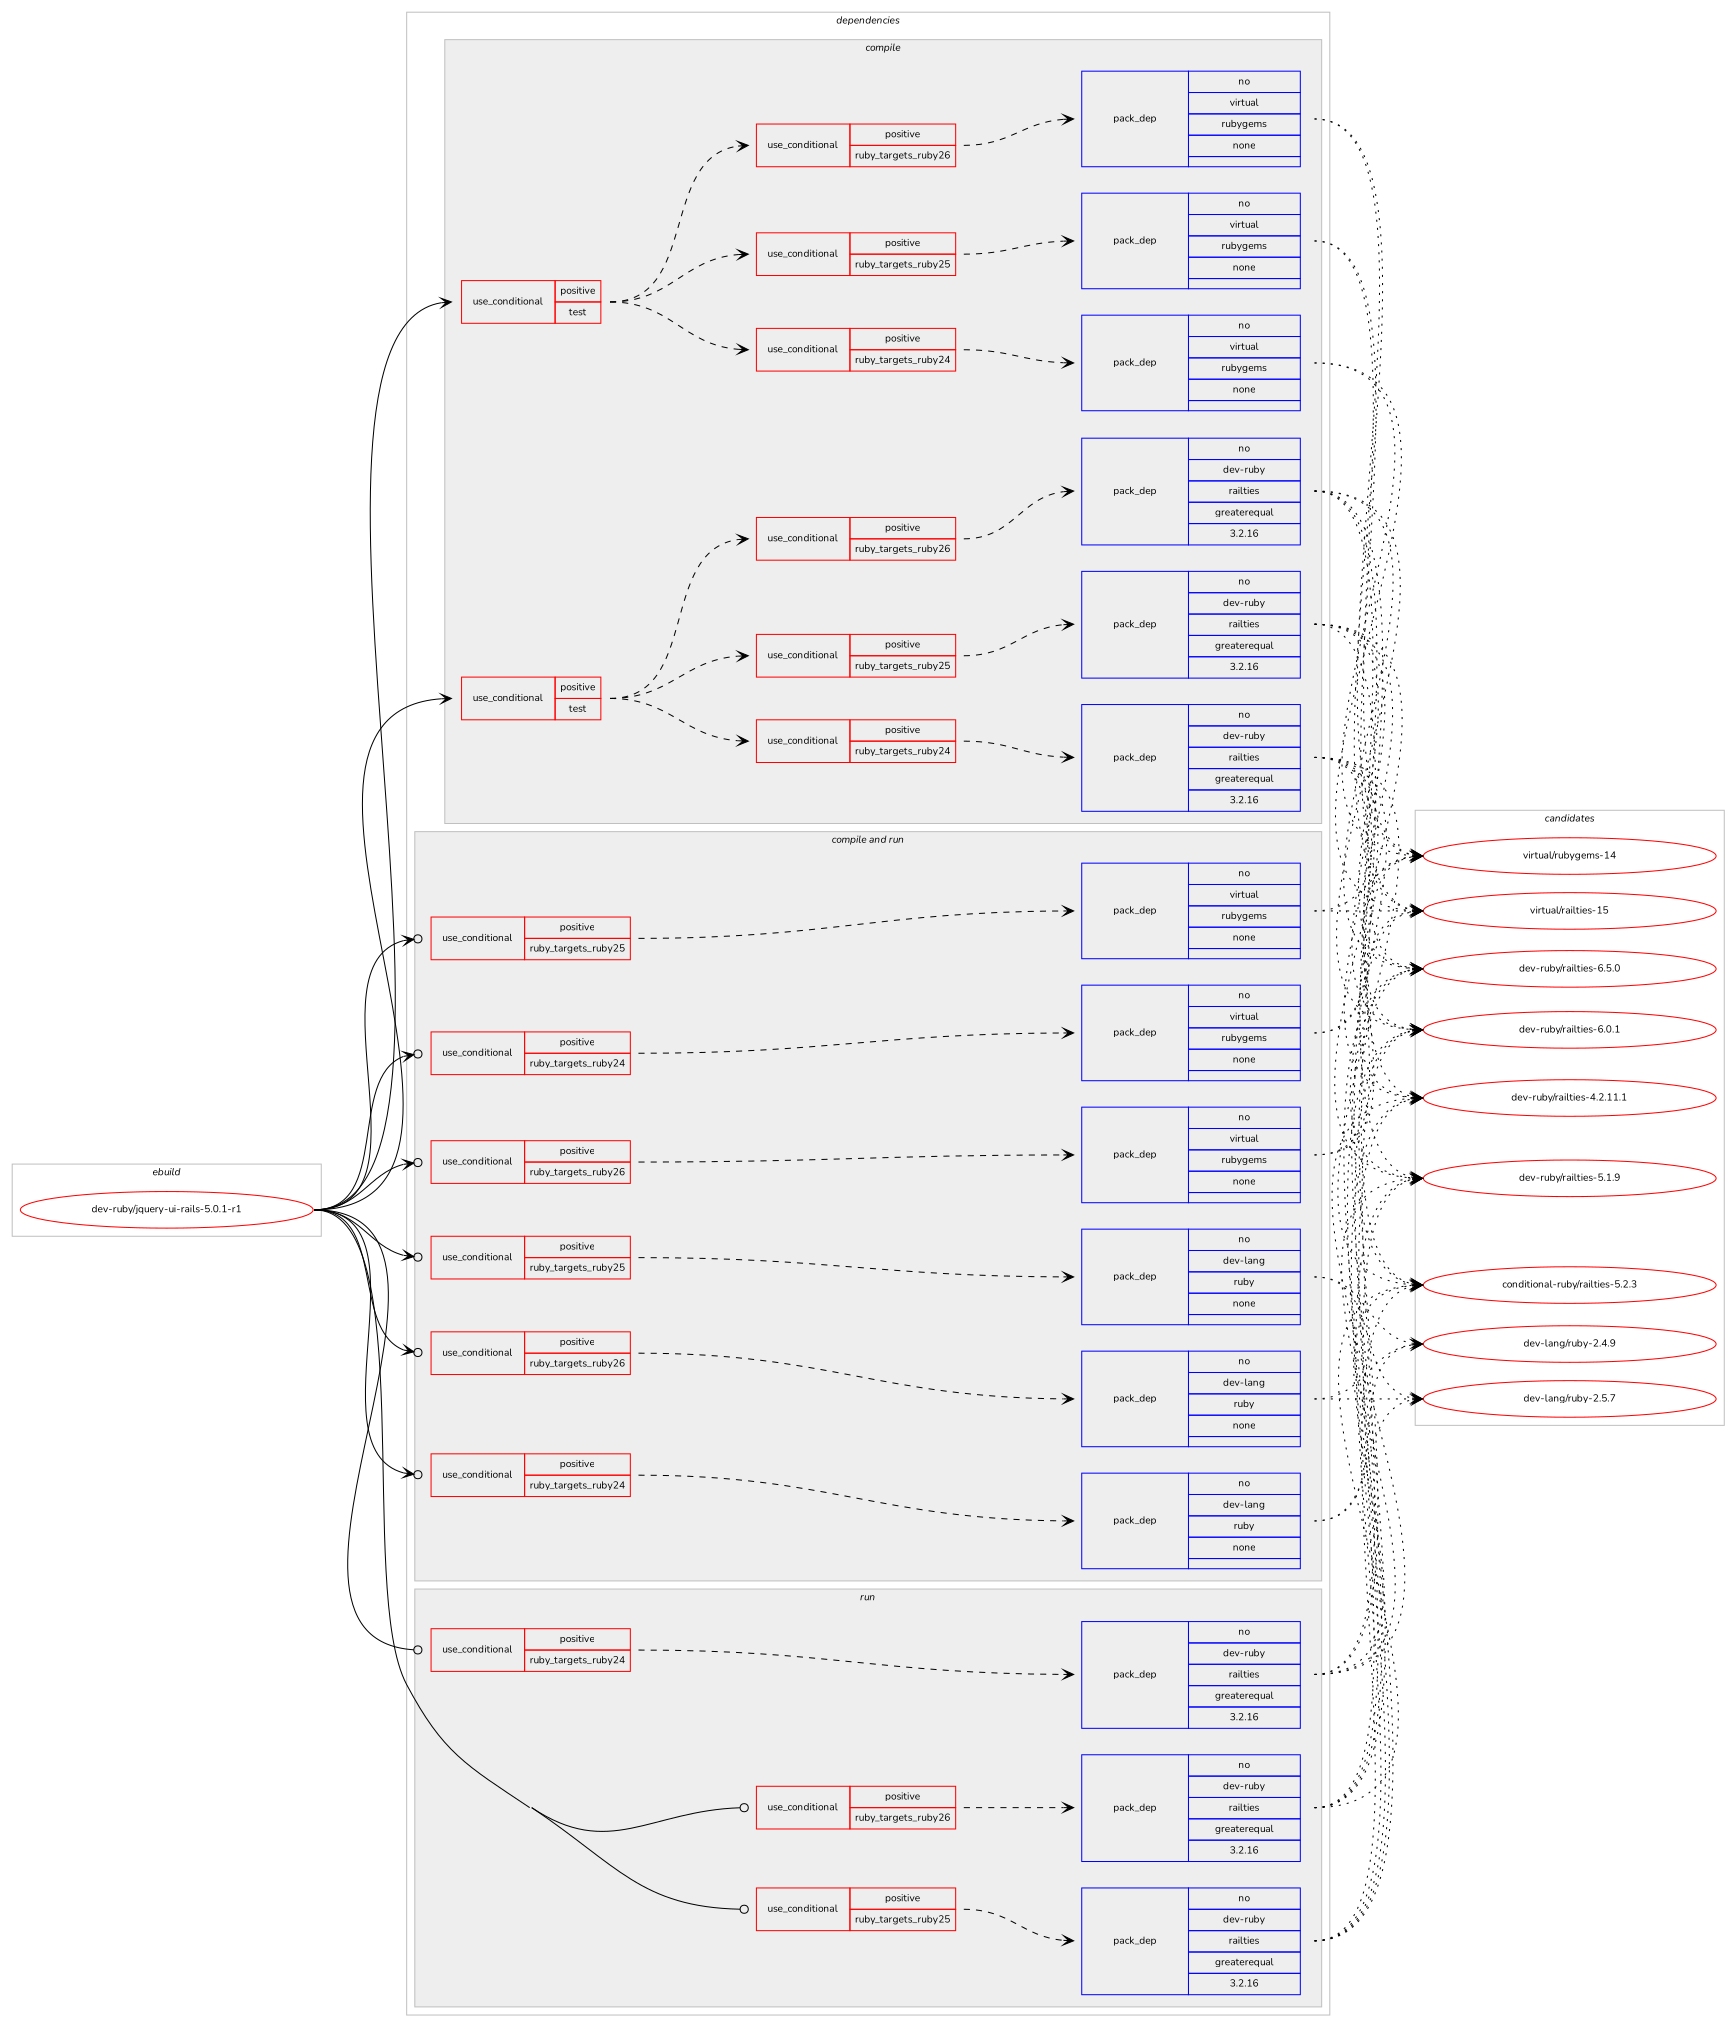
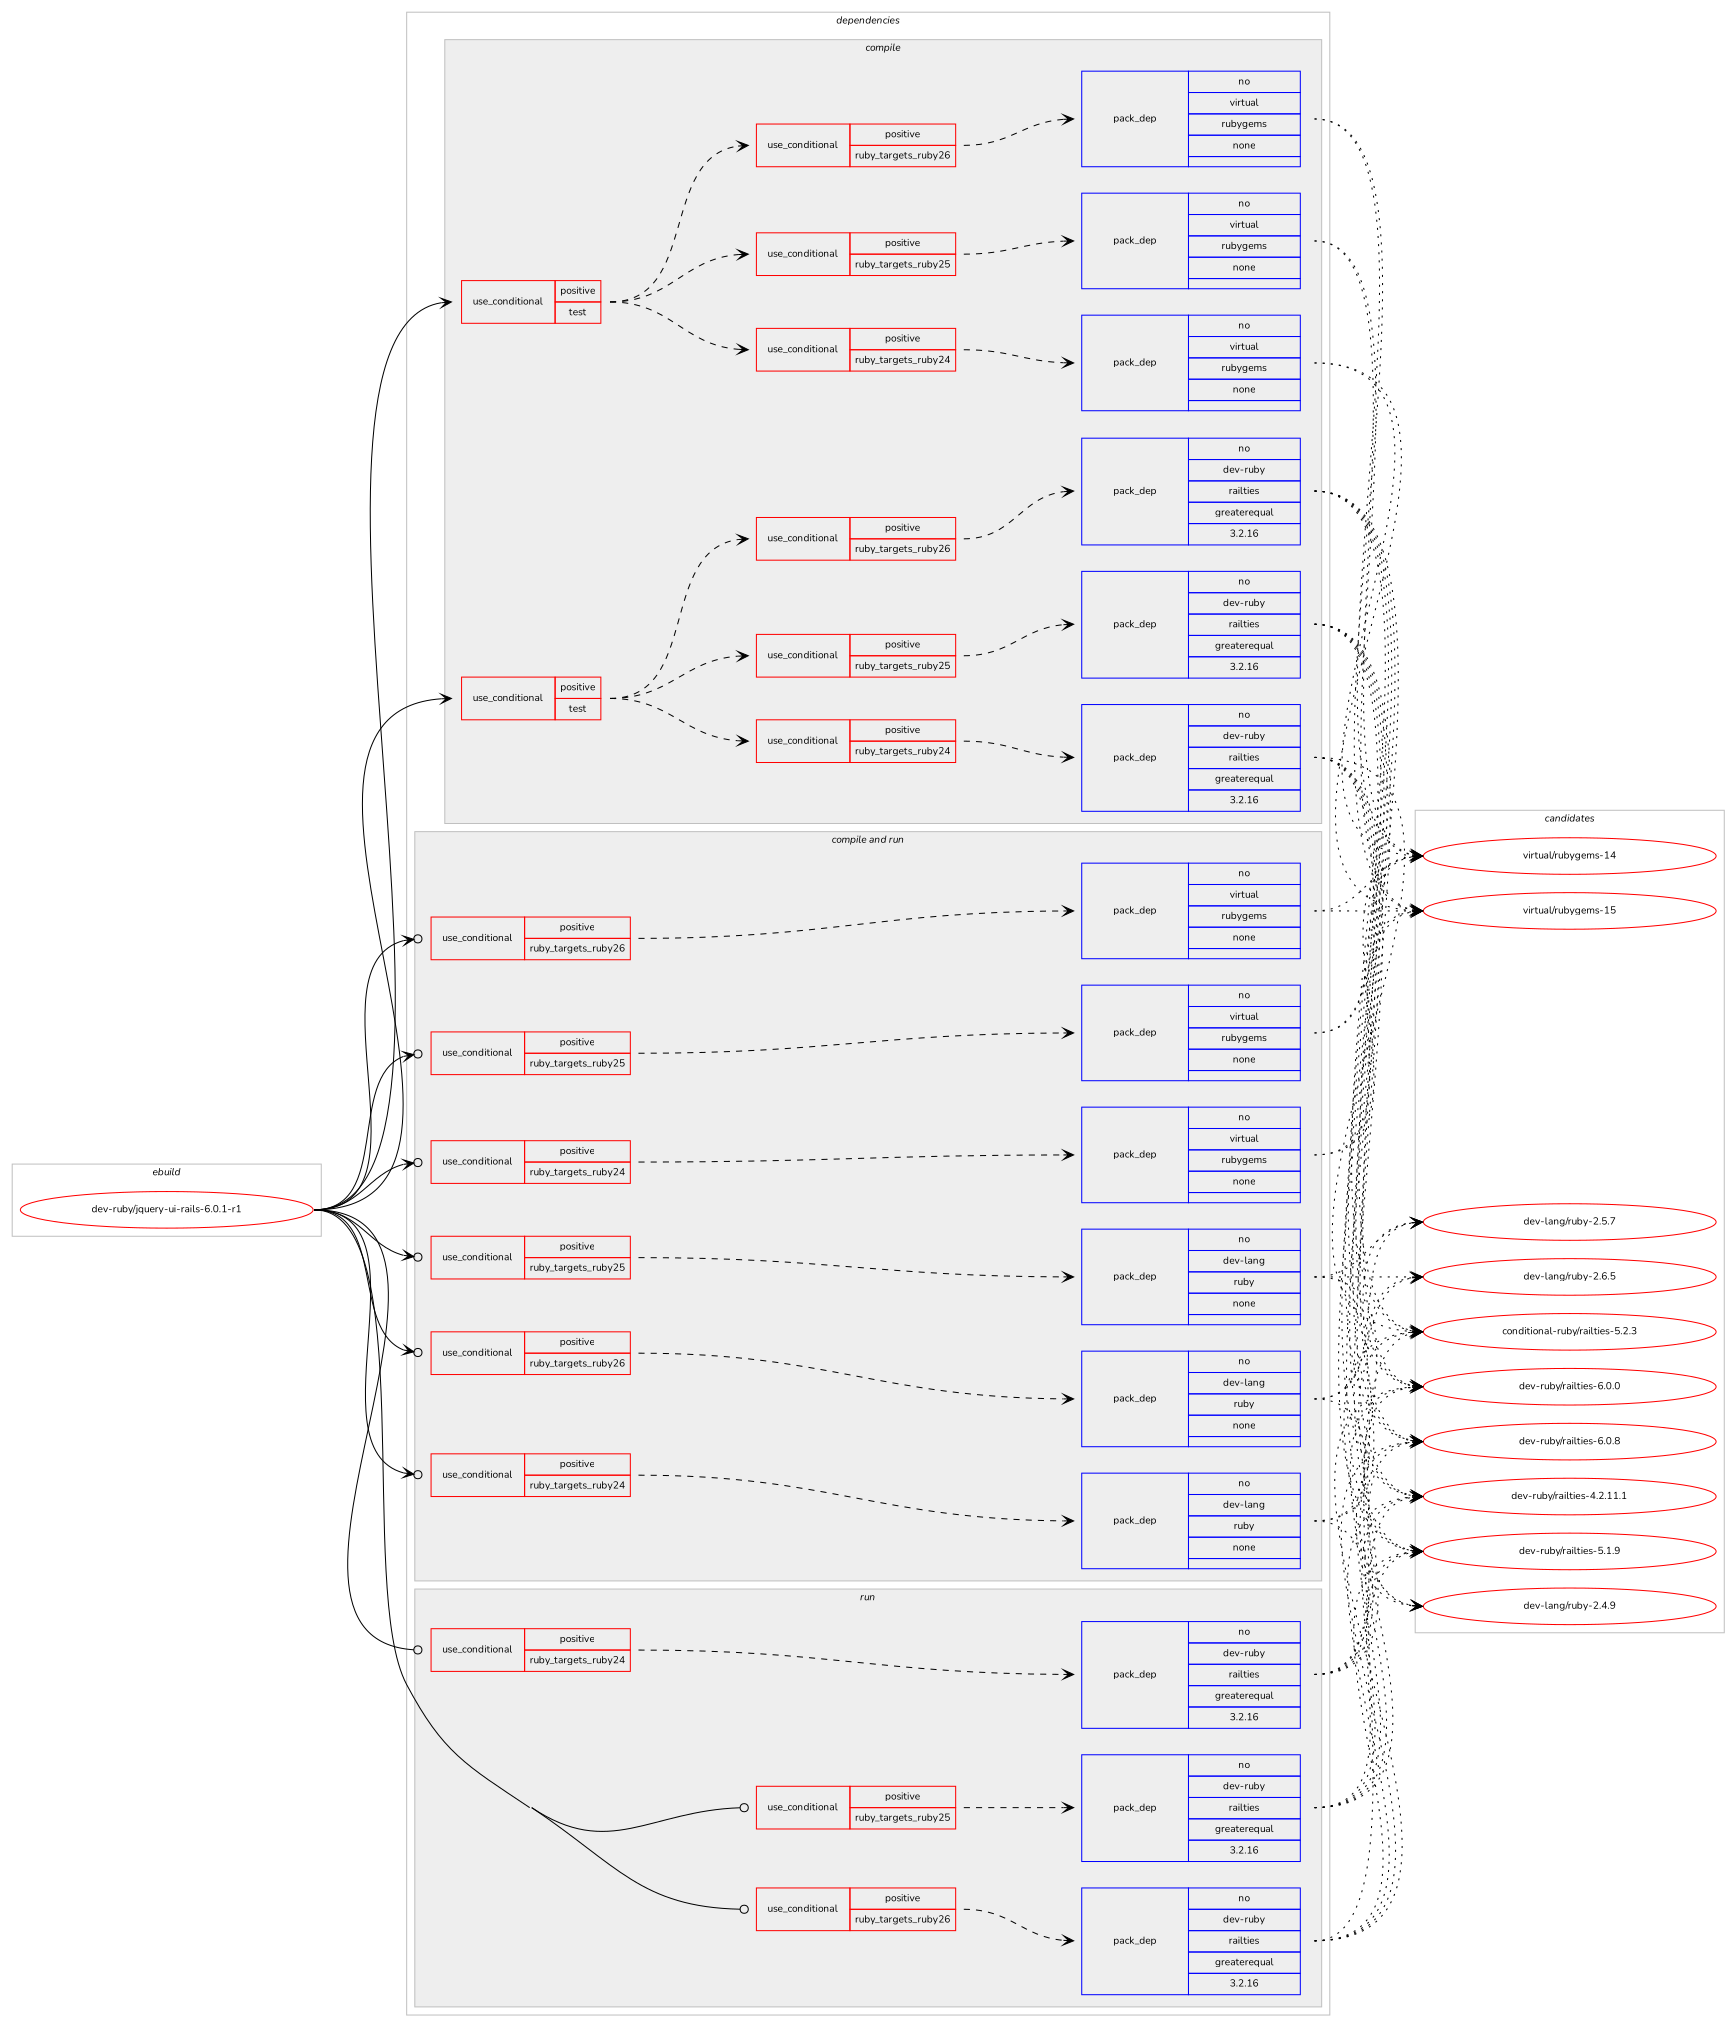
(1570, 911) -> (1570, 911)
(1570, 969) -> (1570, 1387)
(1570, 1030) -> (1570, 1442)
(167, 1210) -> (167, 1210)
none -> (1570, 1277)
